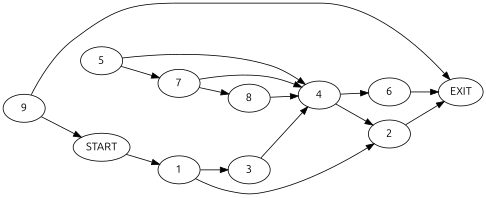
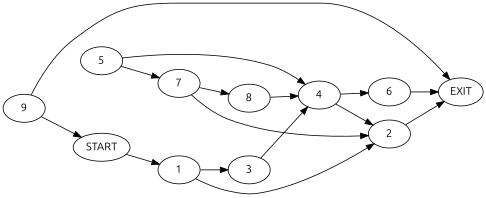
(247, 75) -> (272, 131)
